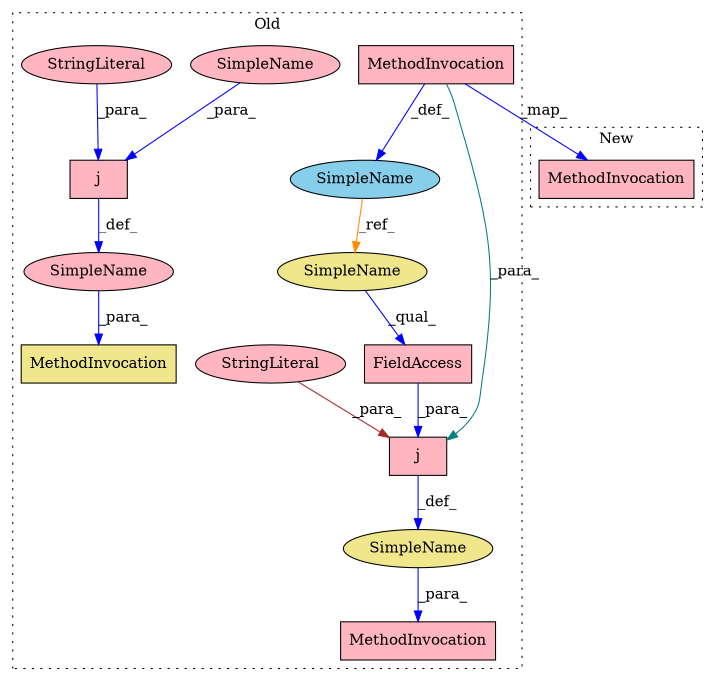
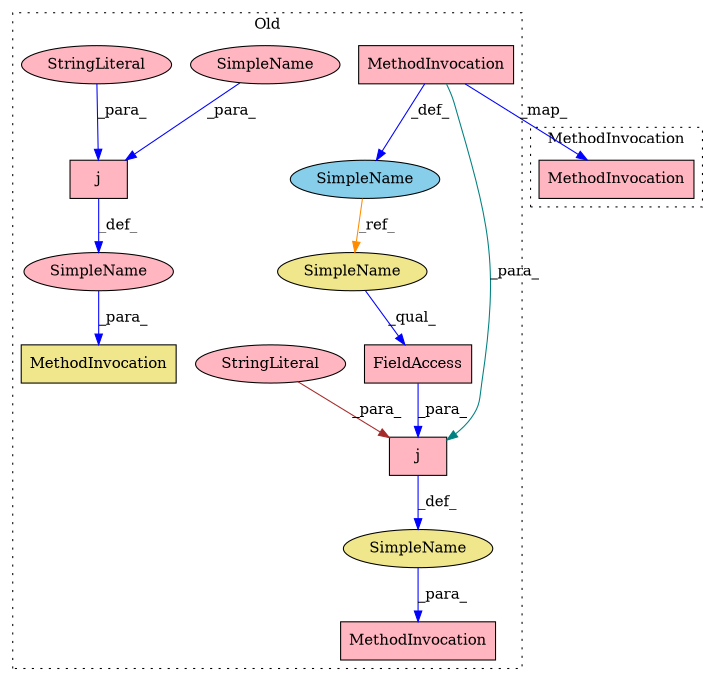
(617, 140) -> (617, 140)
